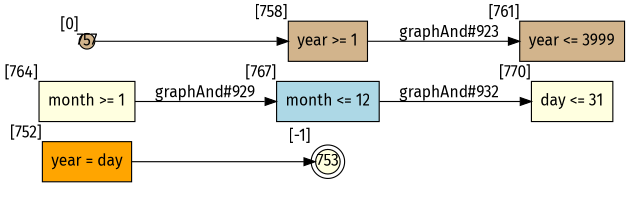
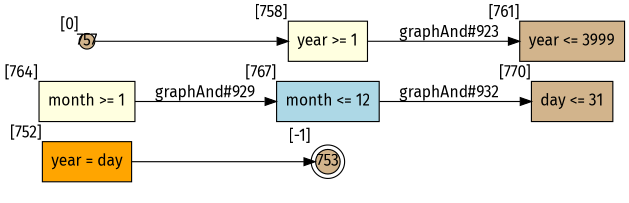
(328, 41) -> (328, 41)
(572, 101) -> (572, 101)
(328, 162) -> (328, 162)
